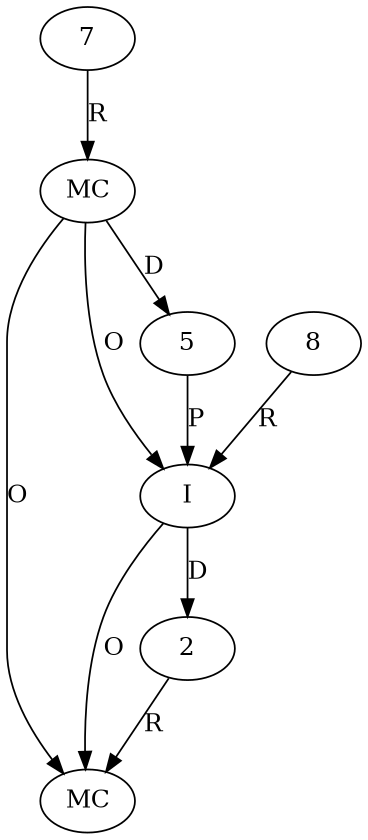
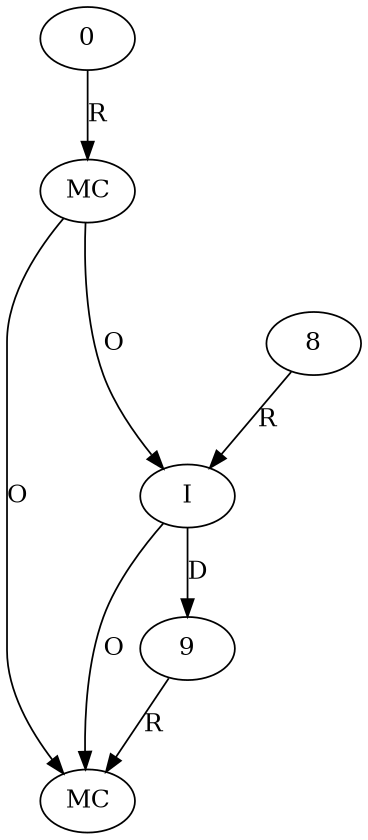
(88, 39) -> (88, 39)
(188, 344) -> none
(188, 649) -> (188, 649)
